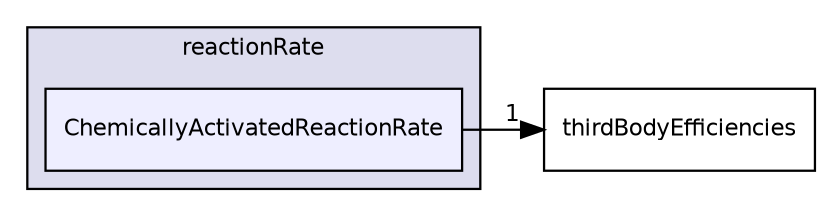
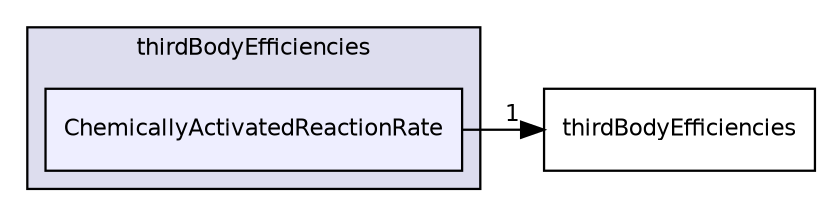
(254, 49) -> (254, 49)
